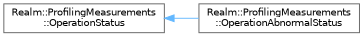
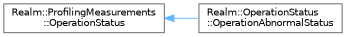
(279, 18) -> (271, 18)
